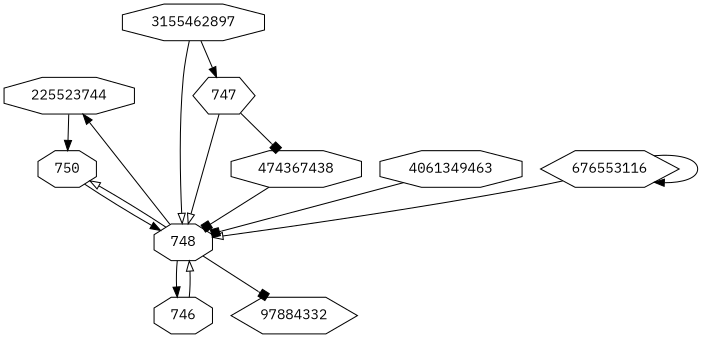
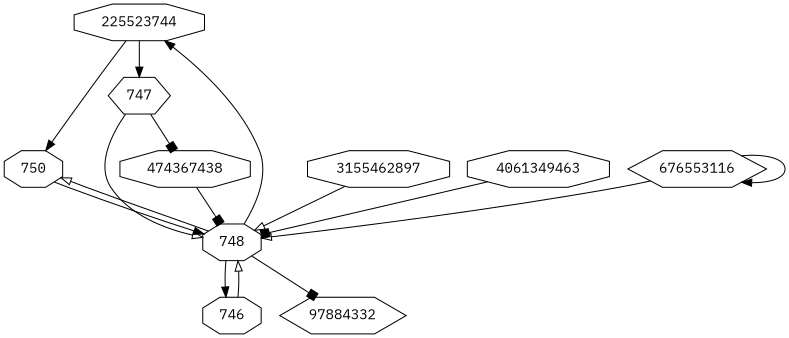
(207, 54) -> (139, 54)
